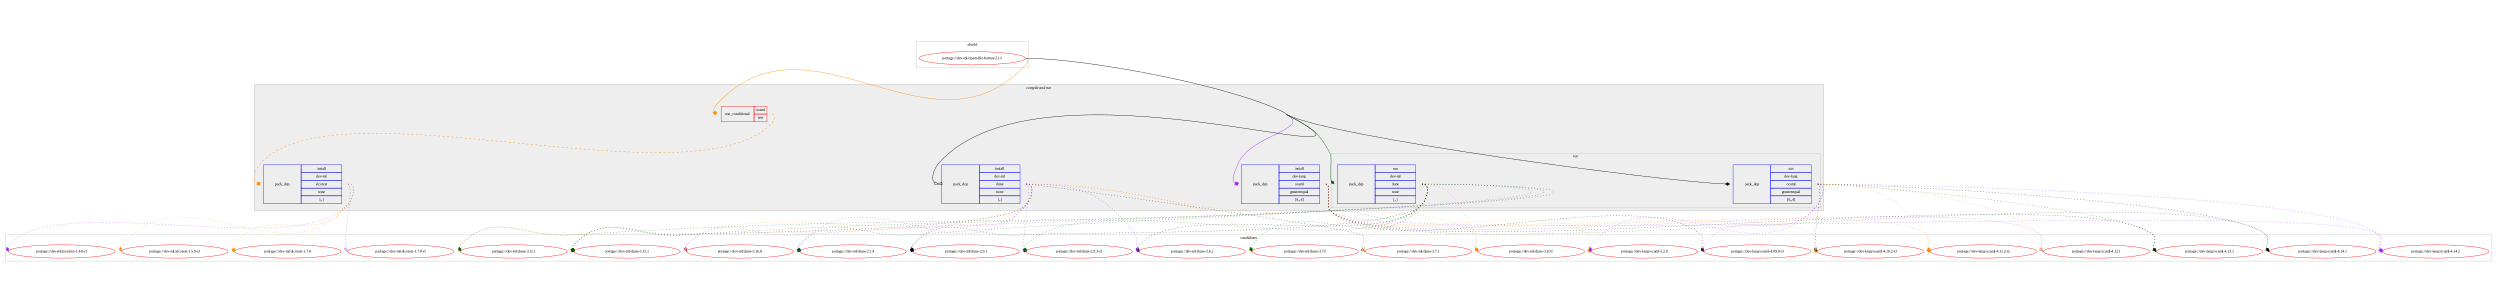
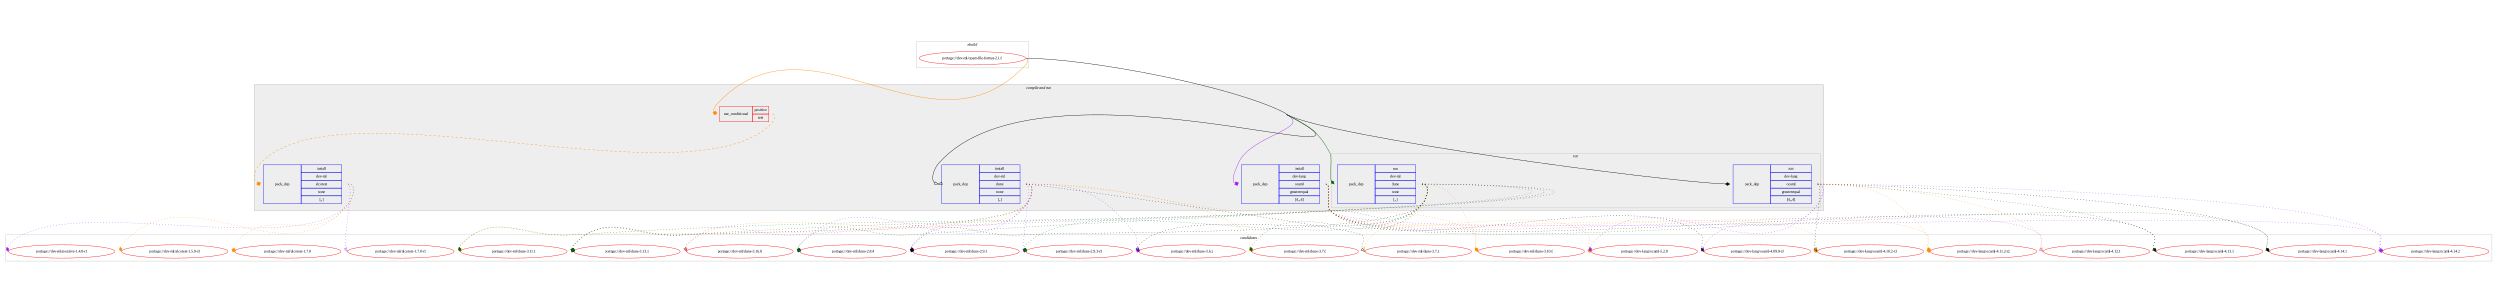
(761, 110) -> (761, 110)
(853, 251) -> (853, 251)
